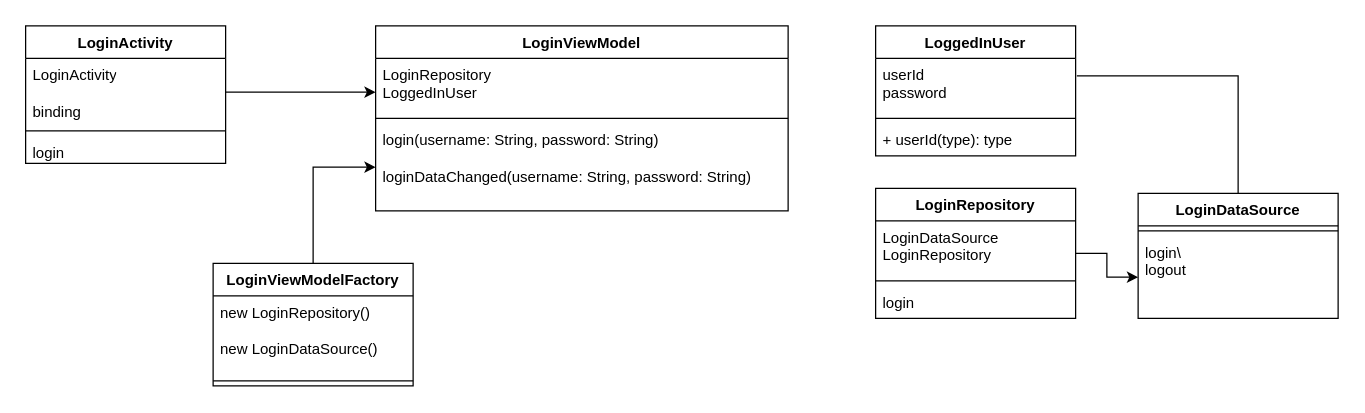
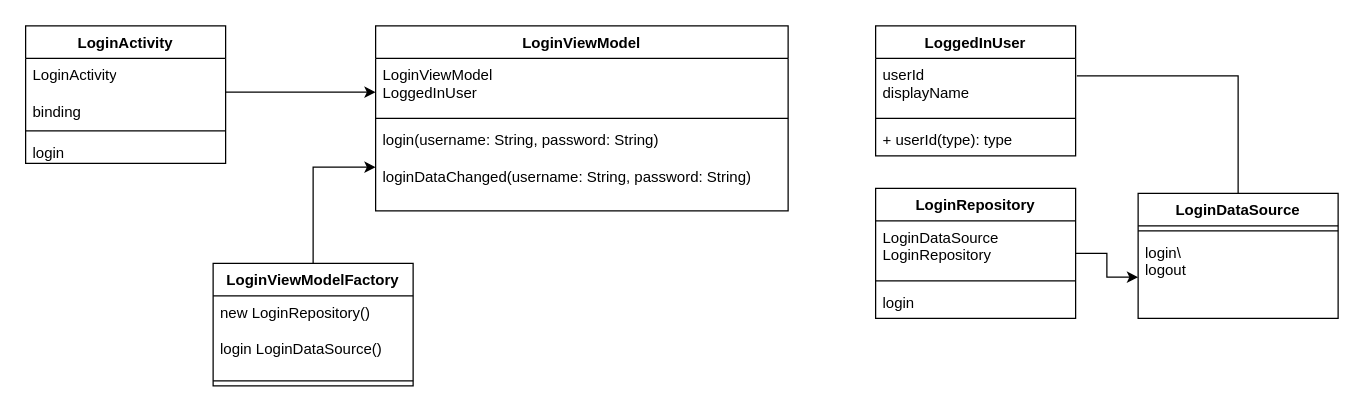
(442, 85) -> (436, 85)
(917, 85) -> (925, 85)
(305, 322) -> (309, 322)
